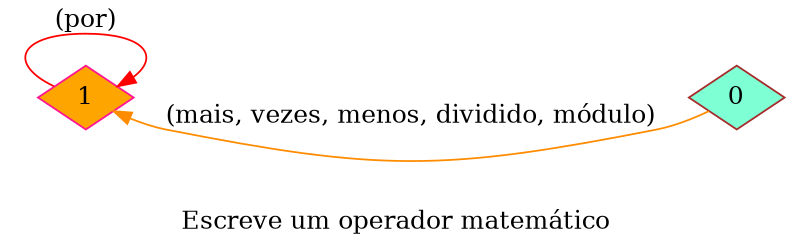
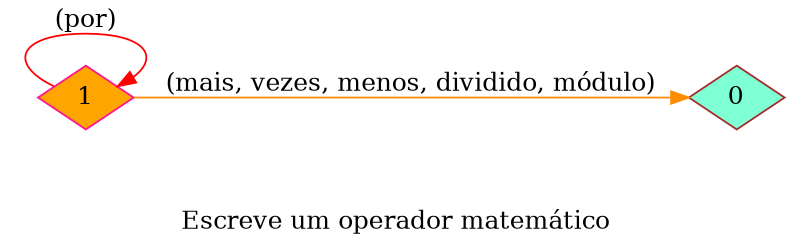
(420, 161) -> (403, 98)
